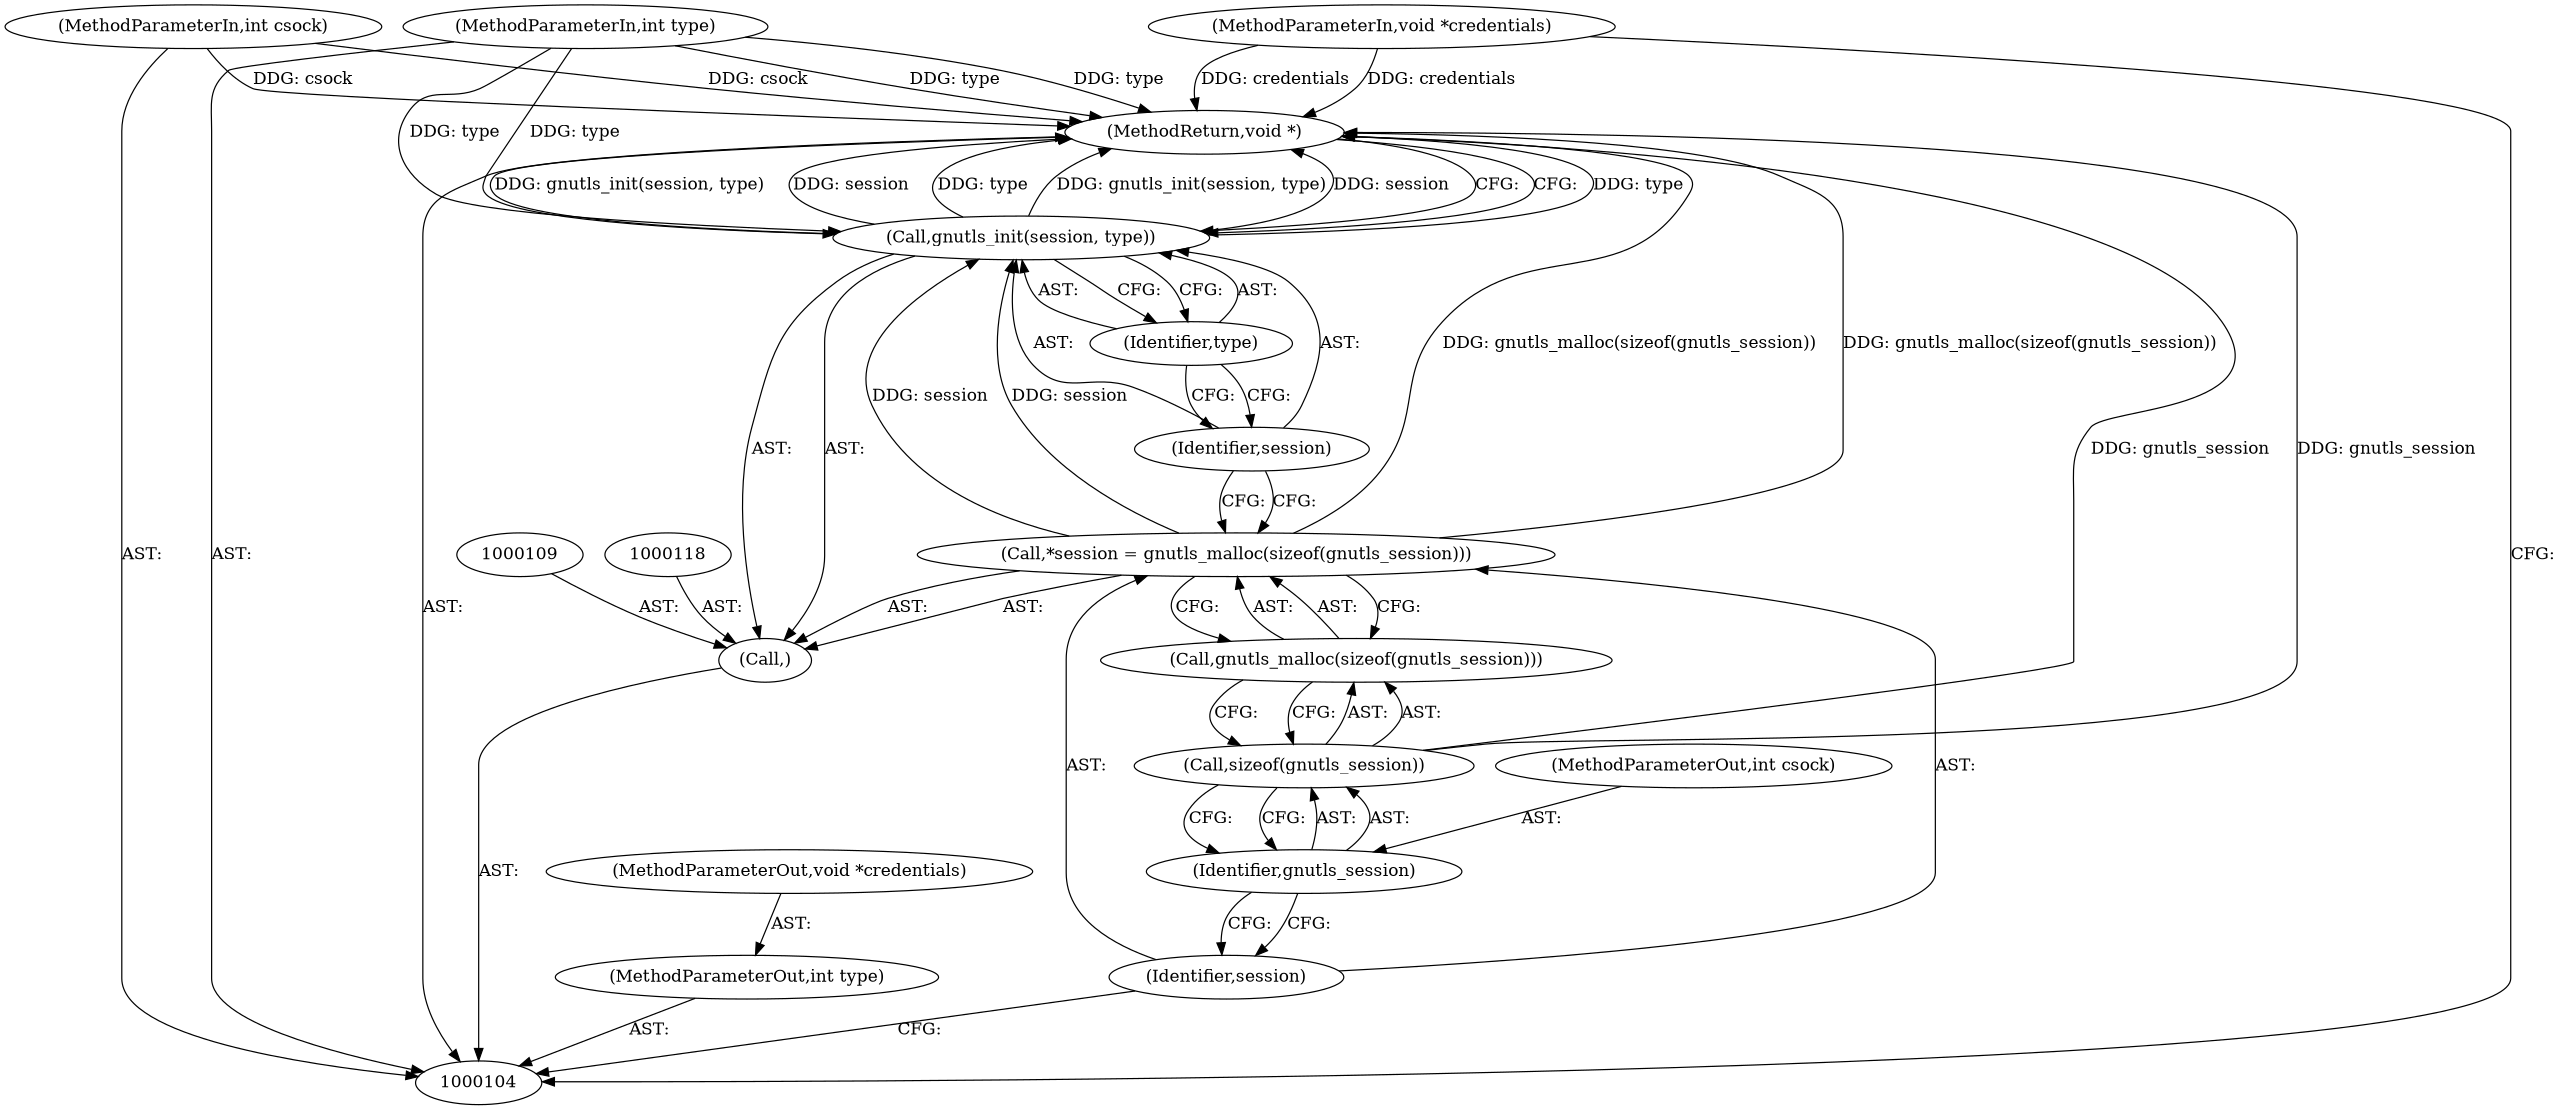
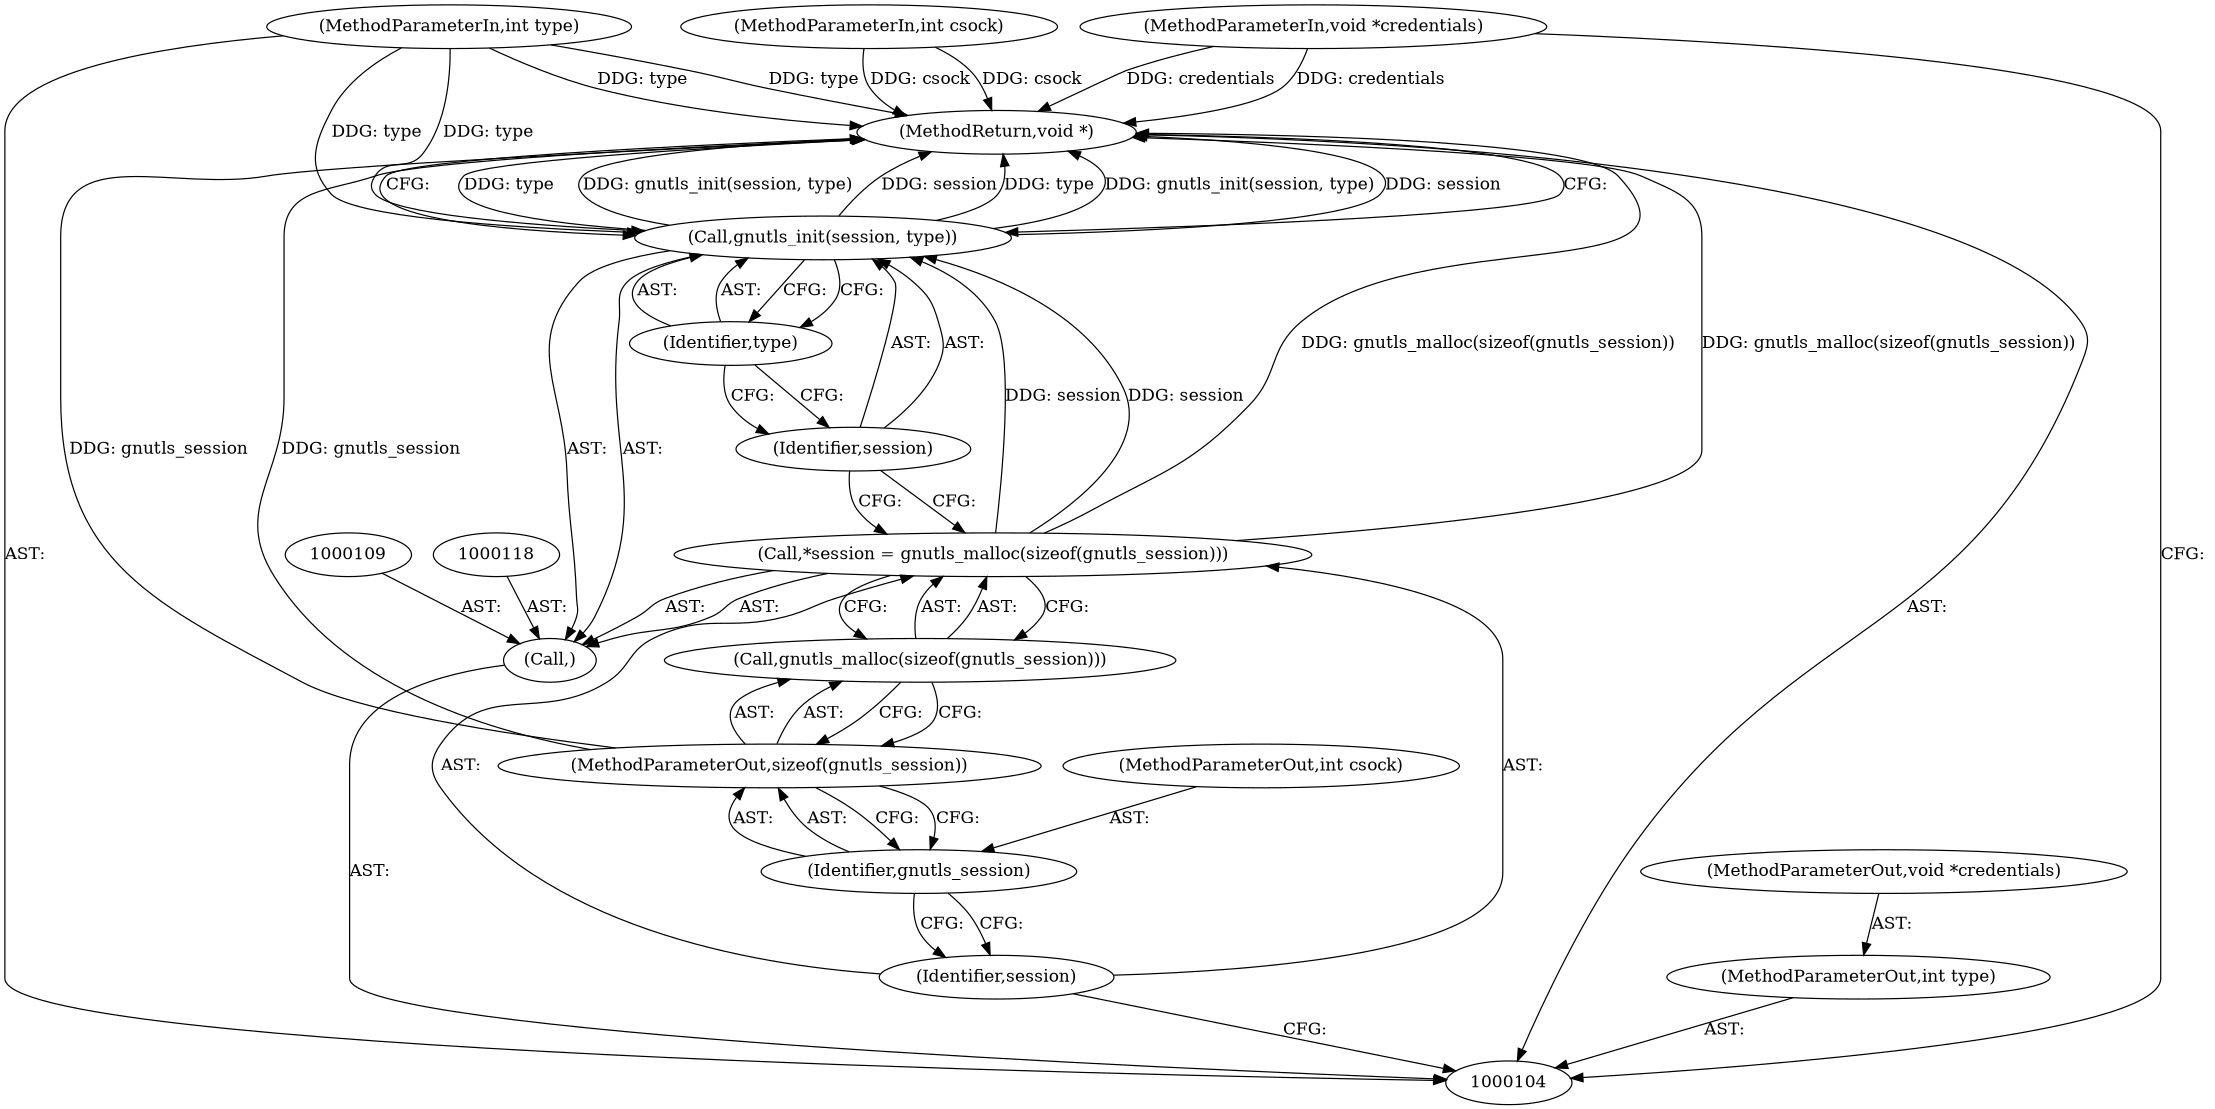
(122, 662) -> none
(1304, 766) -> (770, 766)
